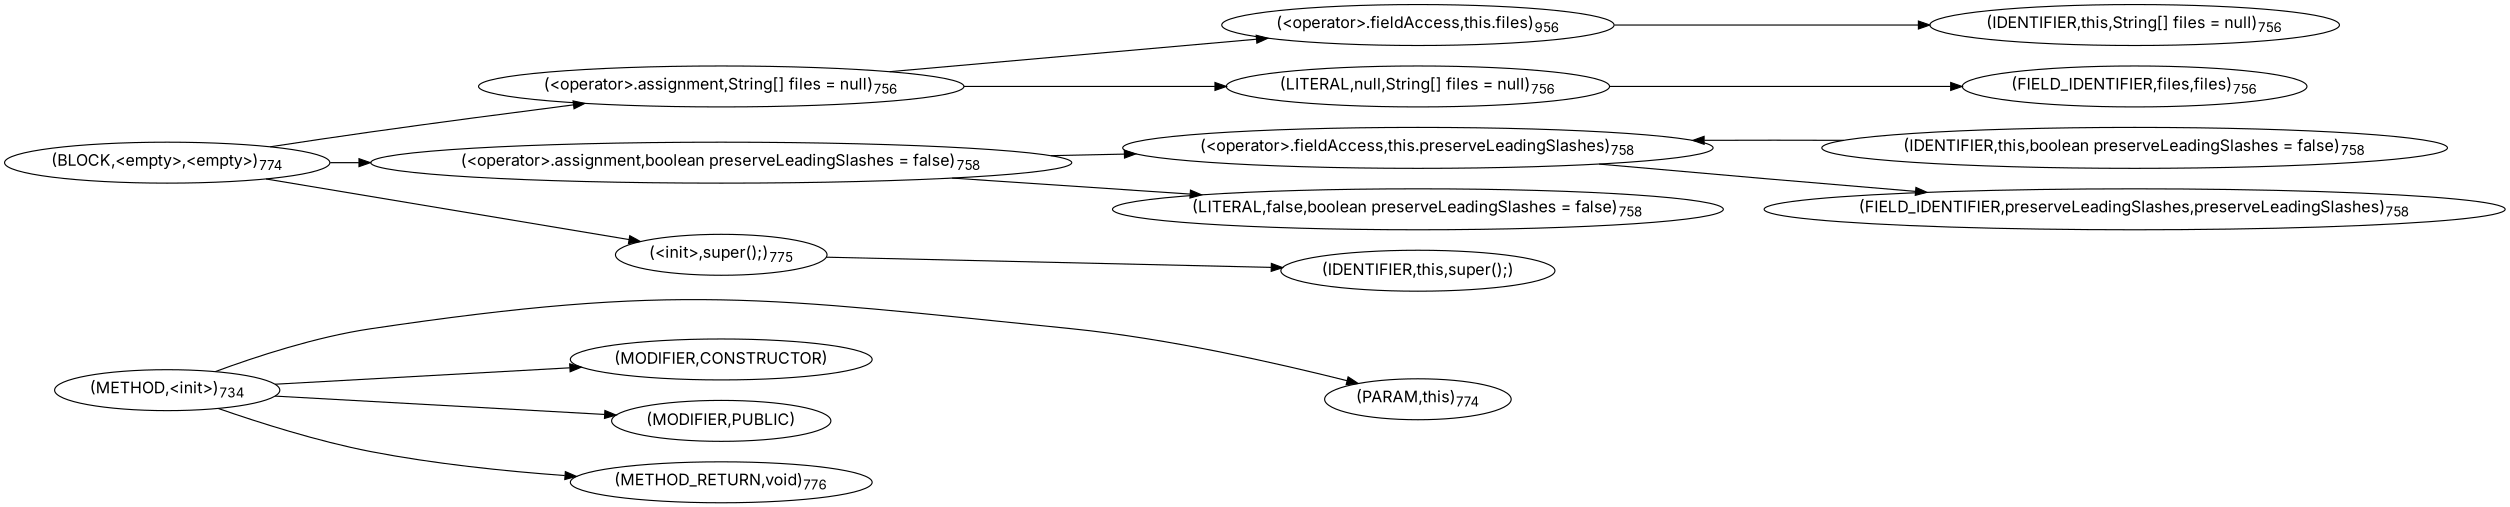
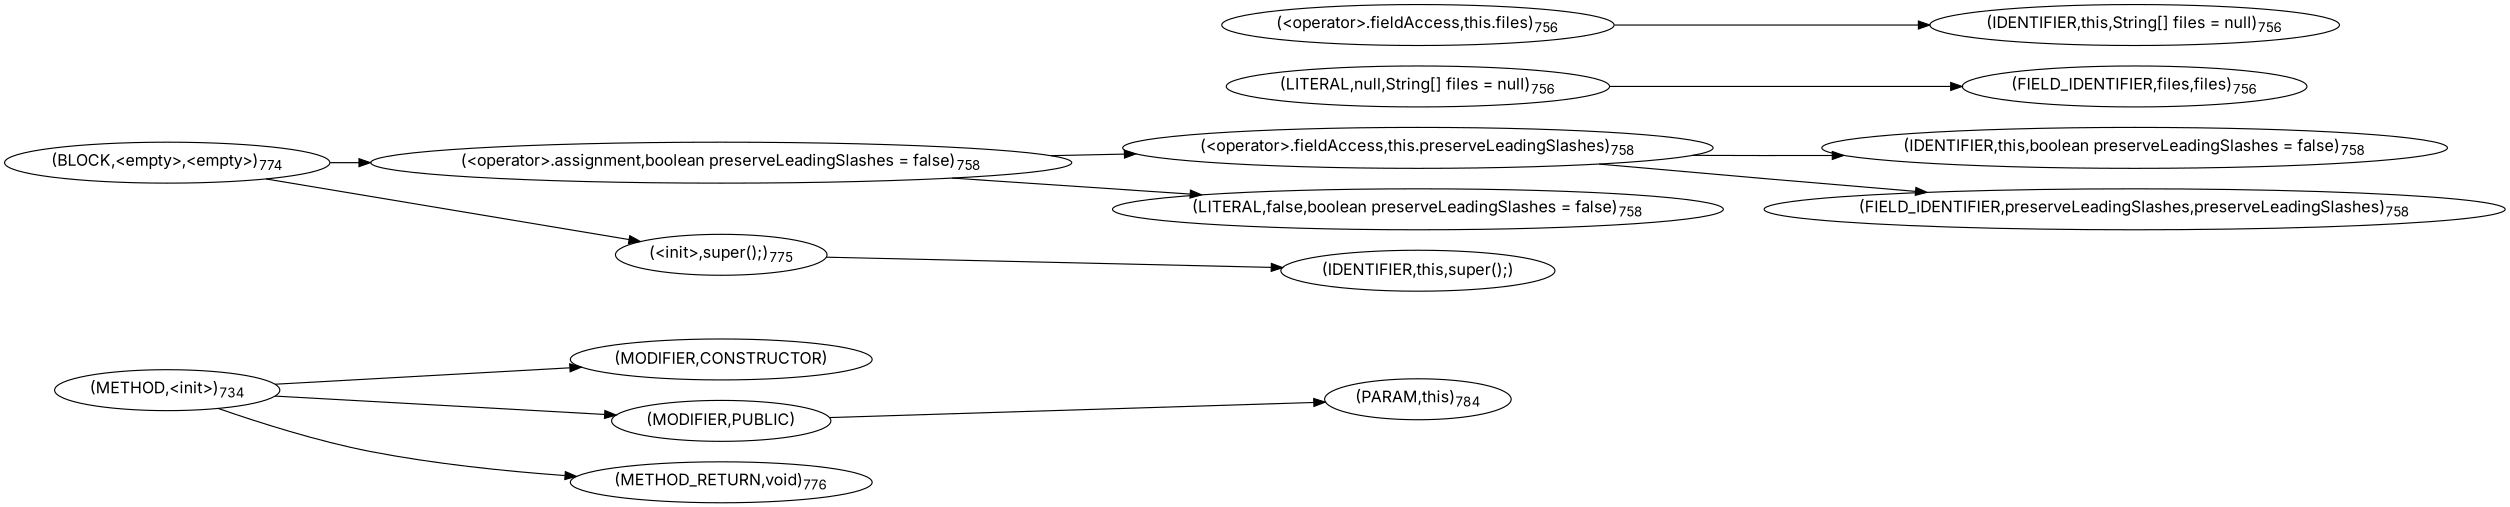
(1547, 23) -> (1547, 23)
(721, 86) -> none
(1774, 140) -> (1762, 156)
(780, 302) -> (1072, 410)
(1468, 398) -> (1468, 398)
